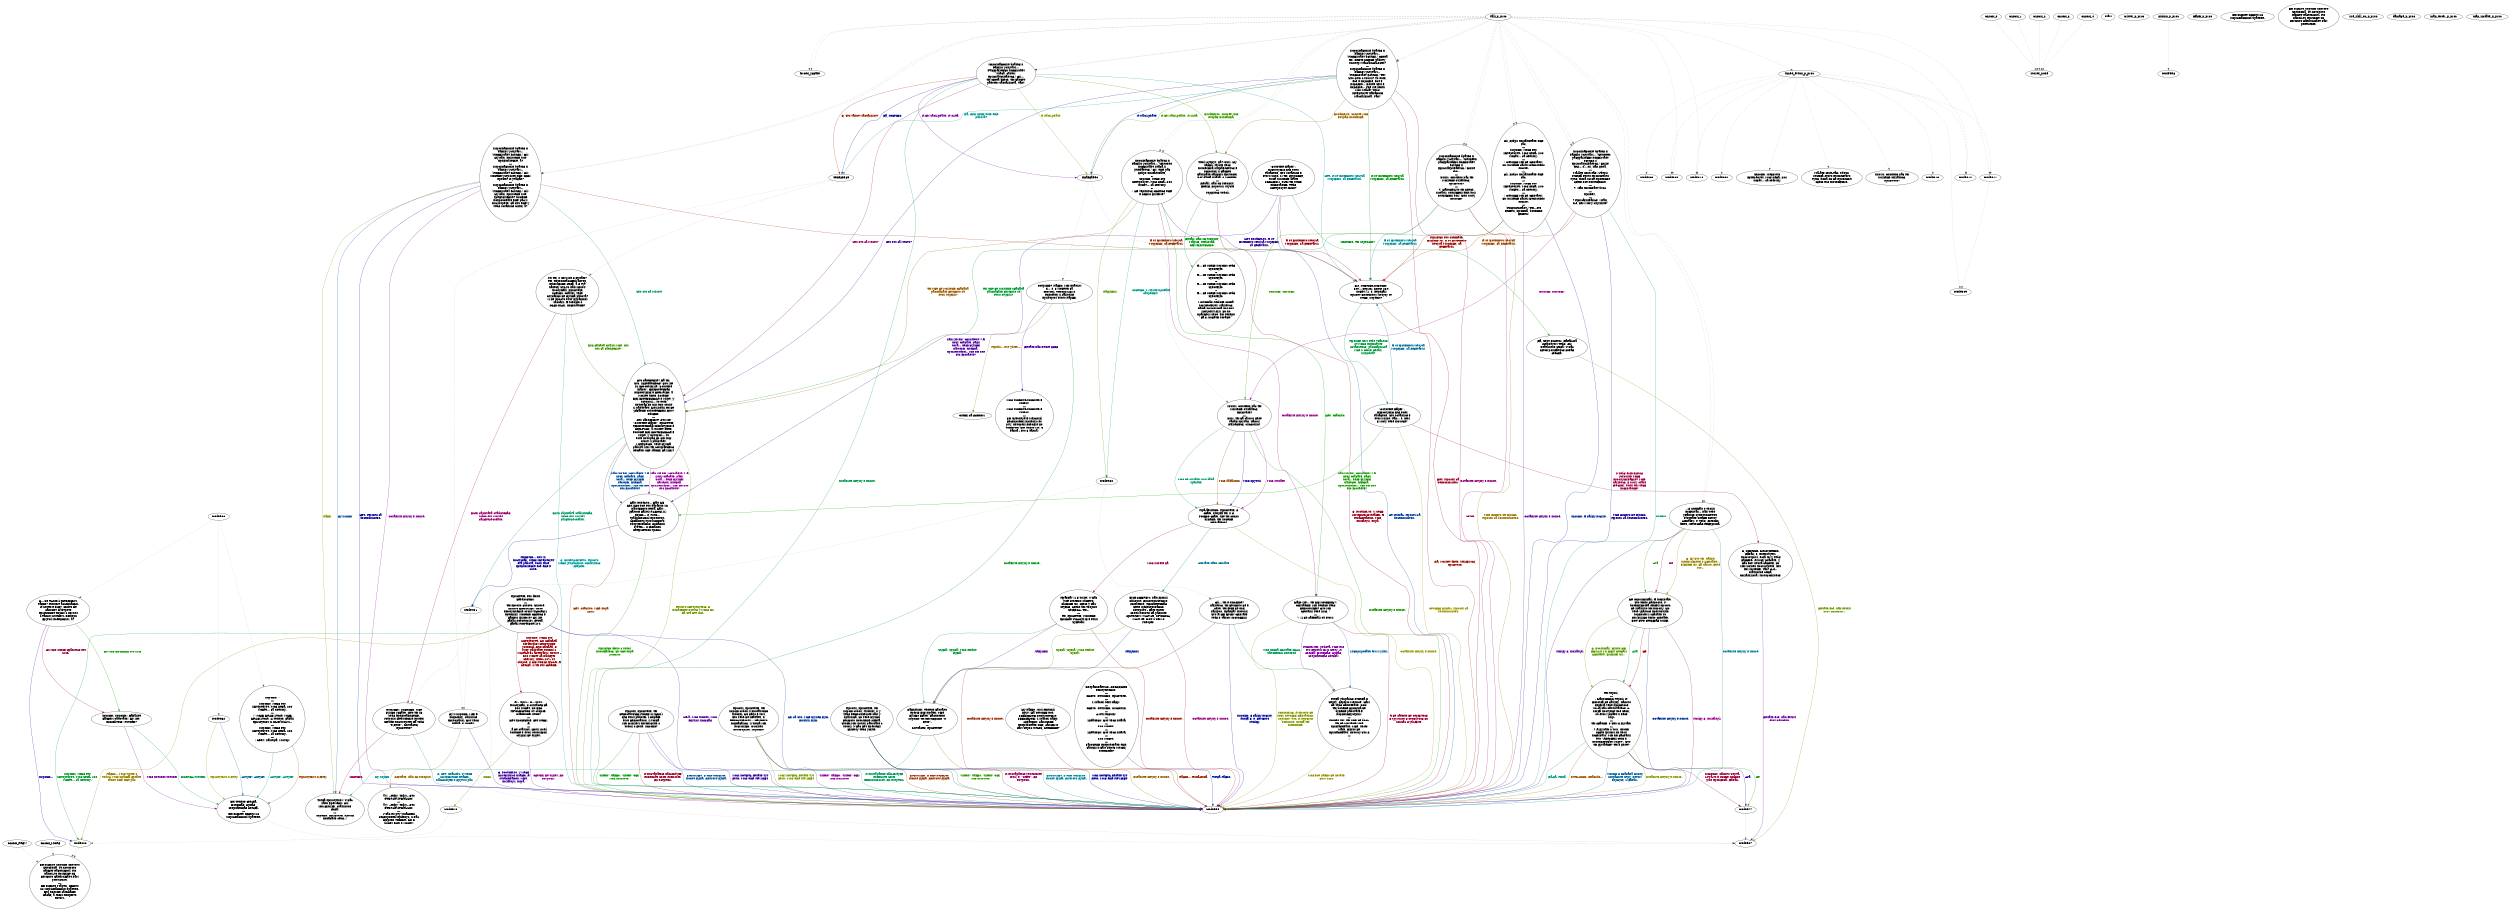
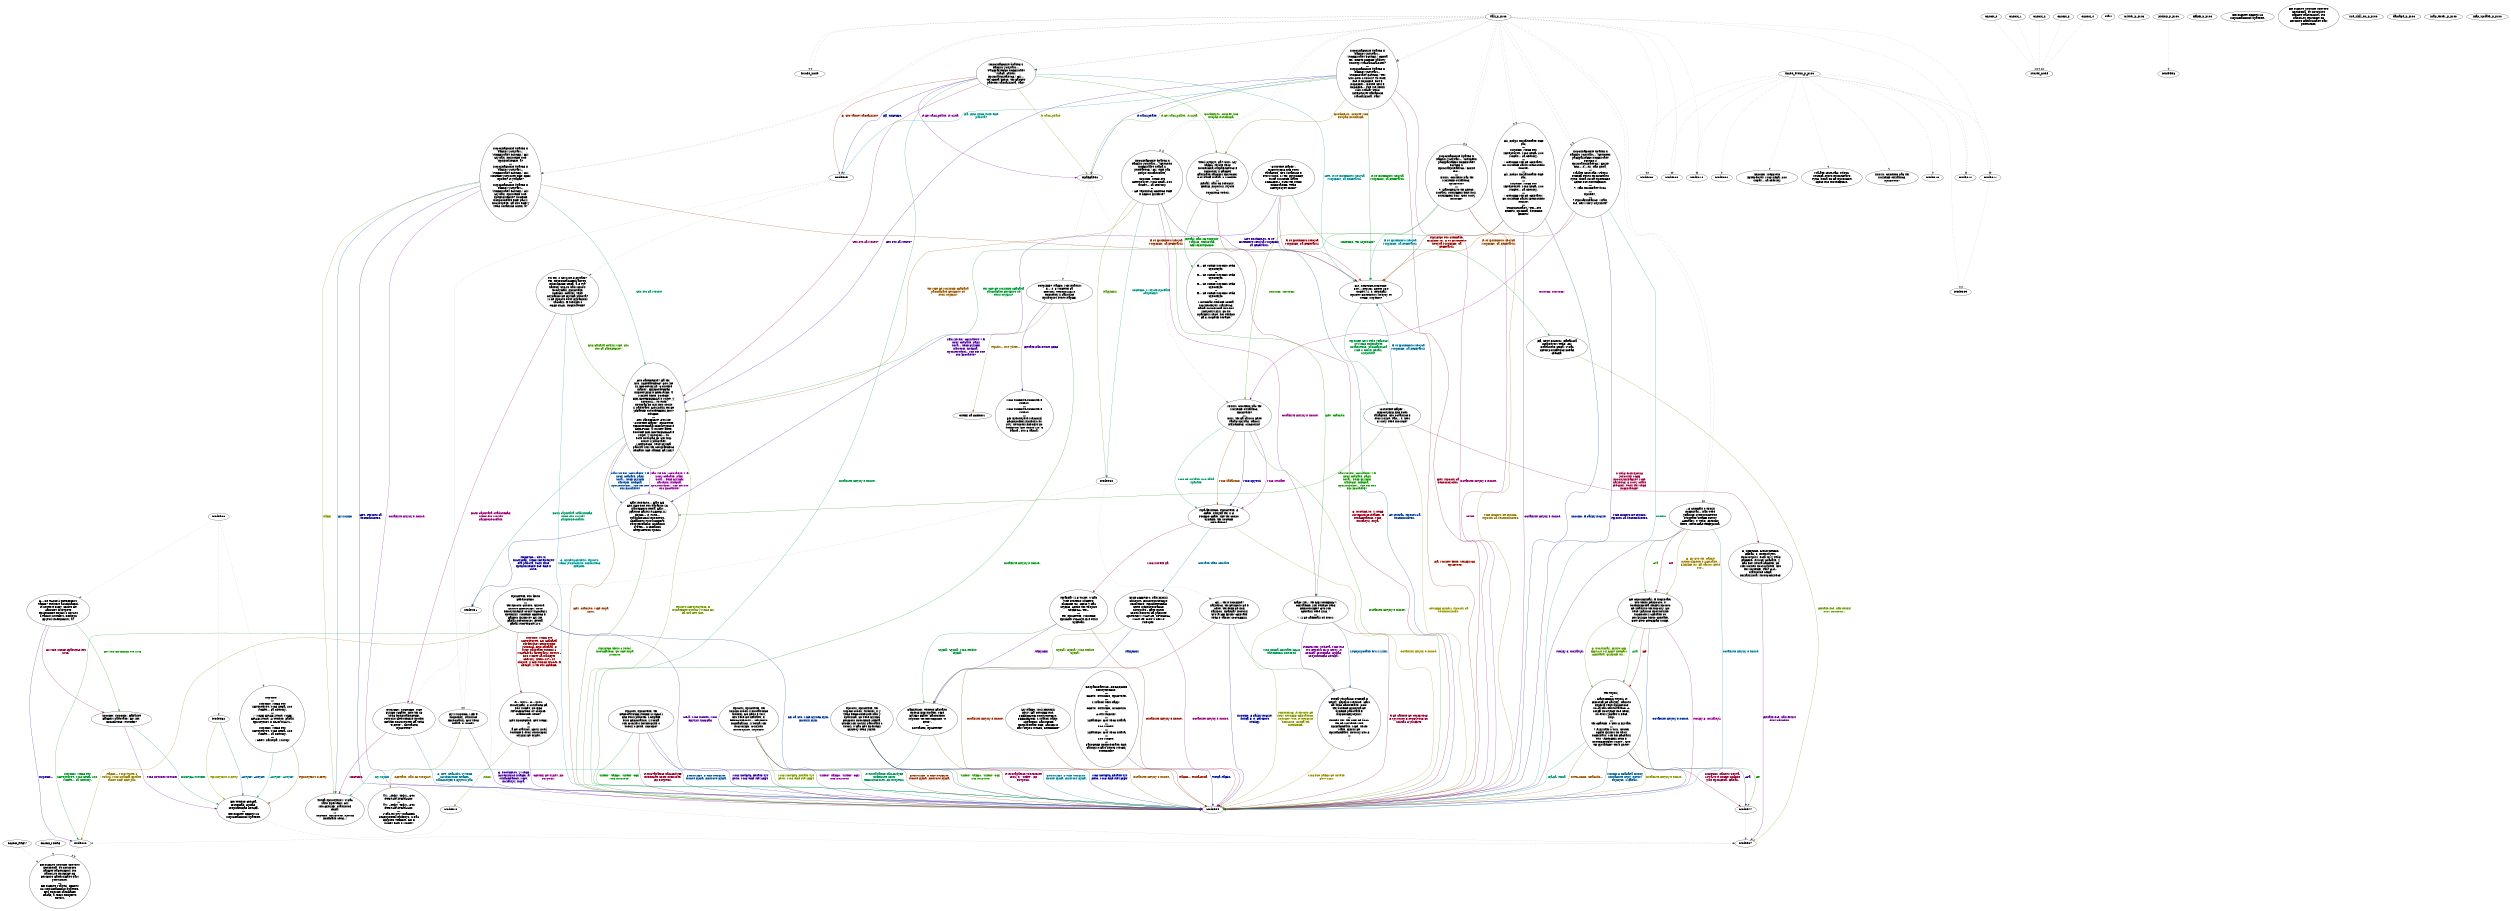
(1654, 27) -> (1639, 42)
(810, 74) -> (810, 74)
(841, 178) -> (841, 178)
